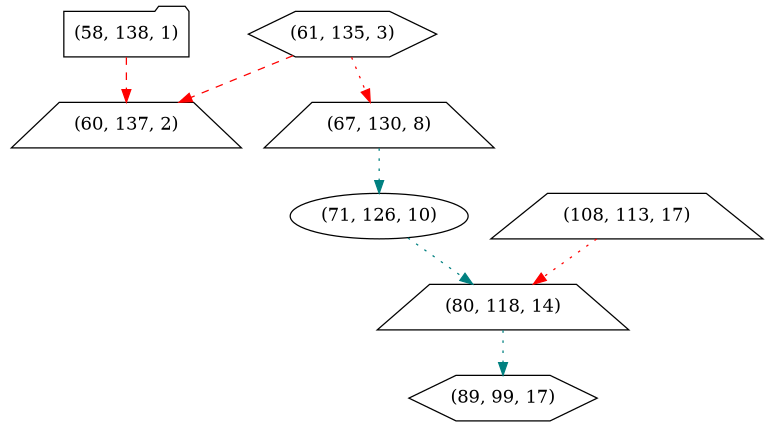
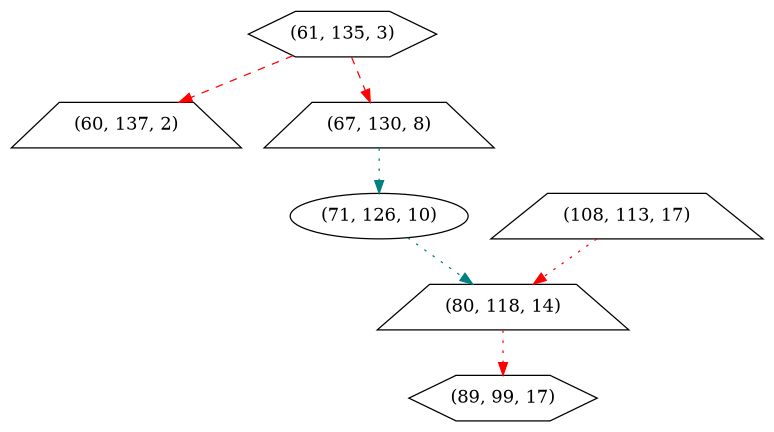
(126, 34) -> none
(358, 74) -> (358, 74)
(503, 346) -> (503, 346)
